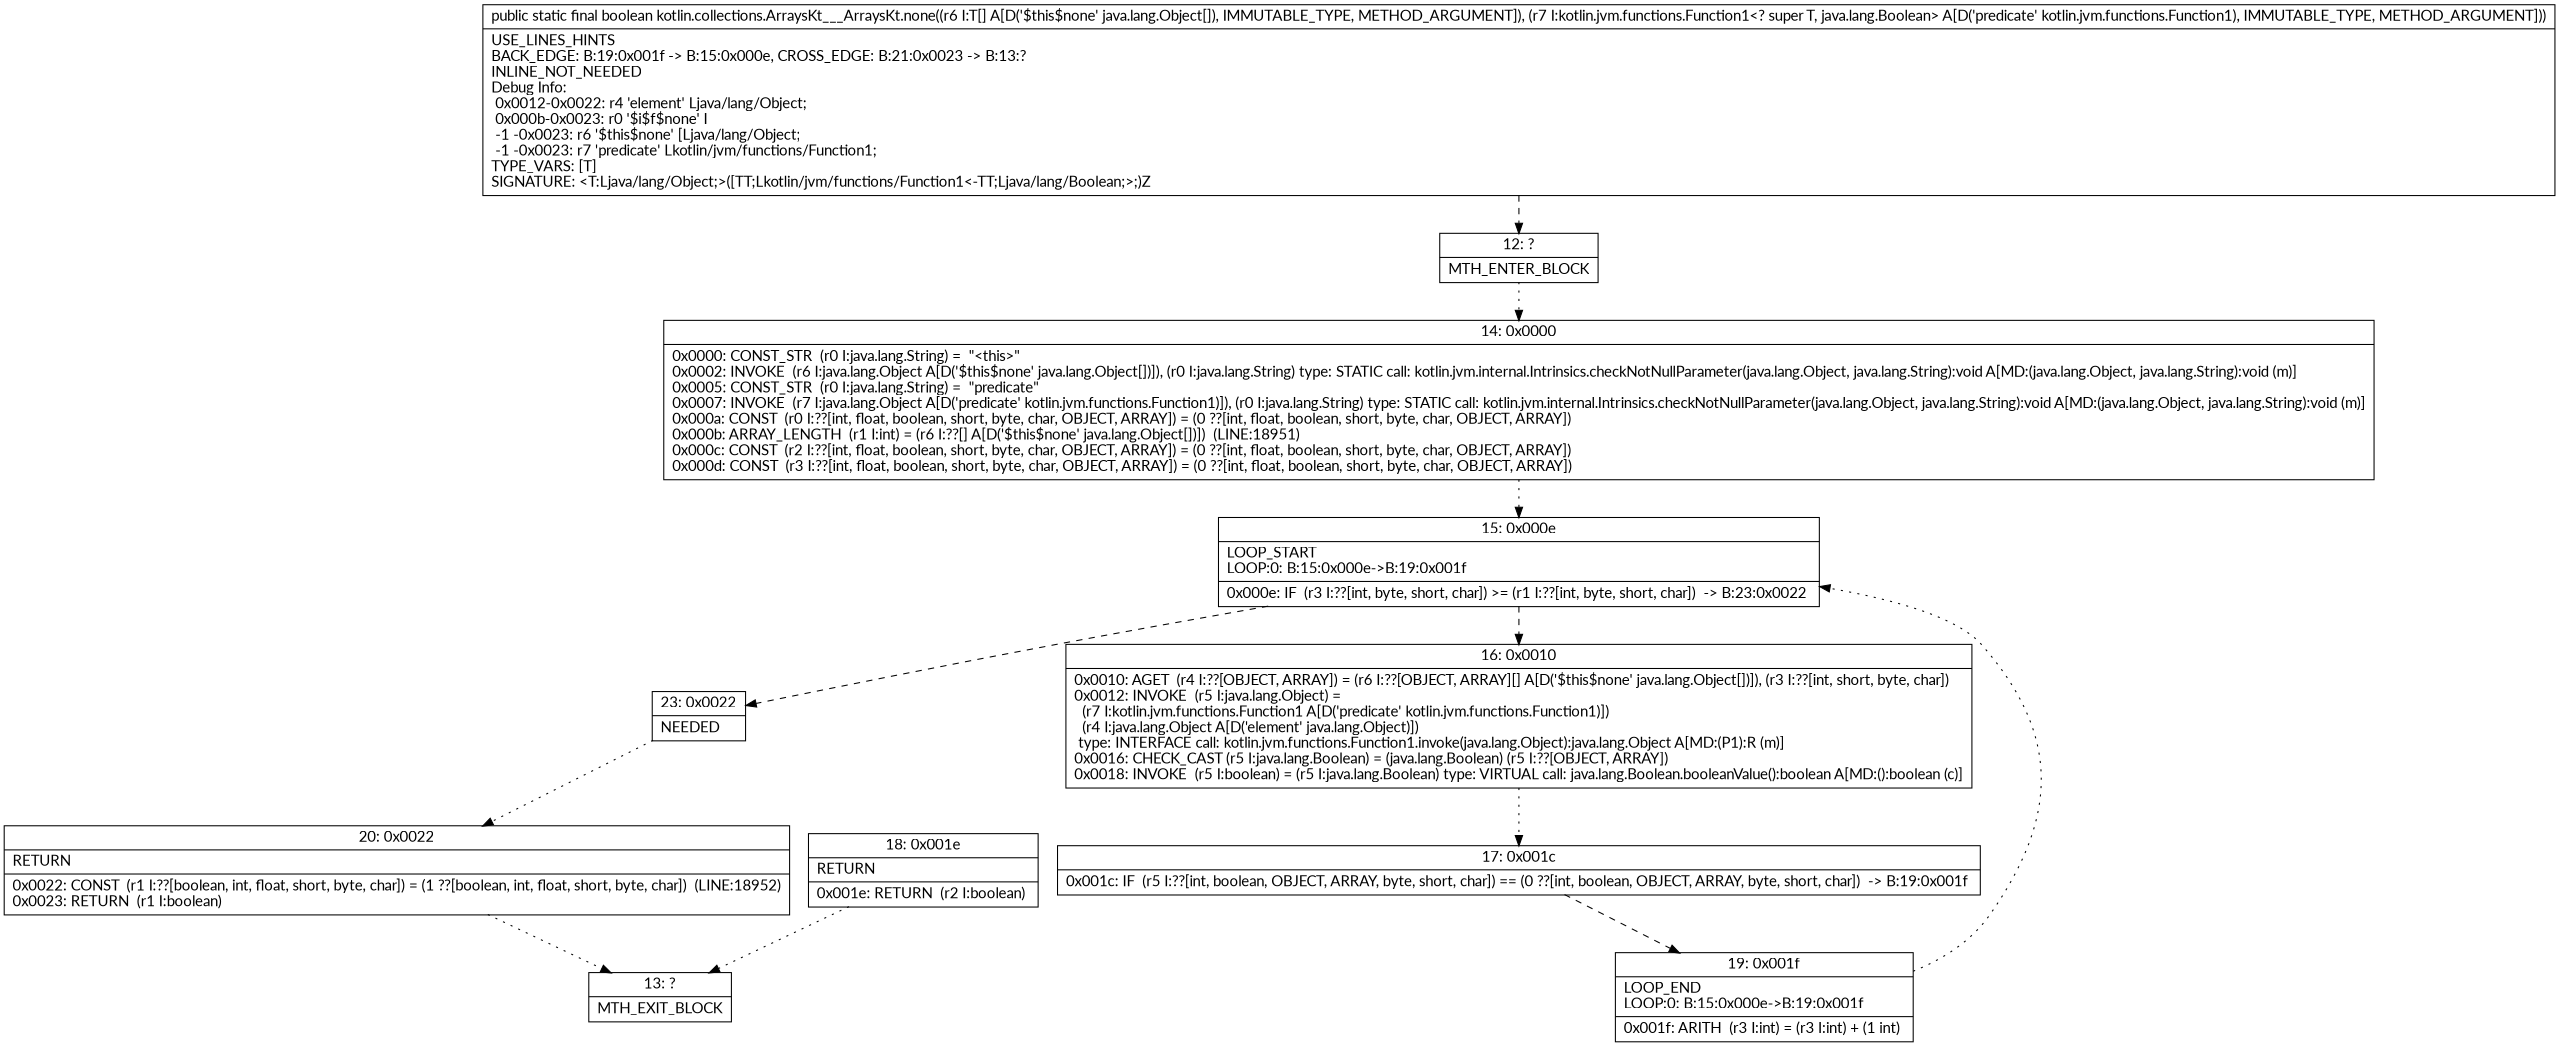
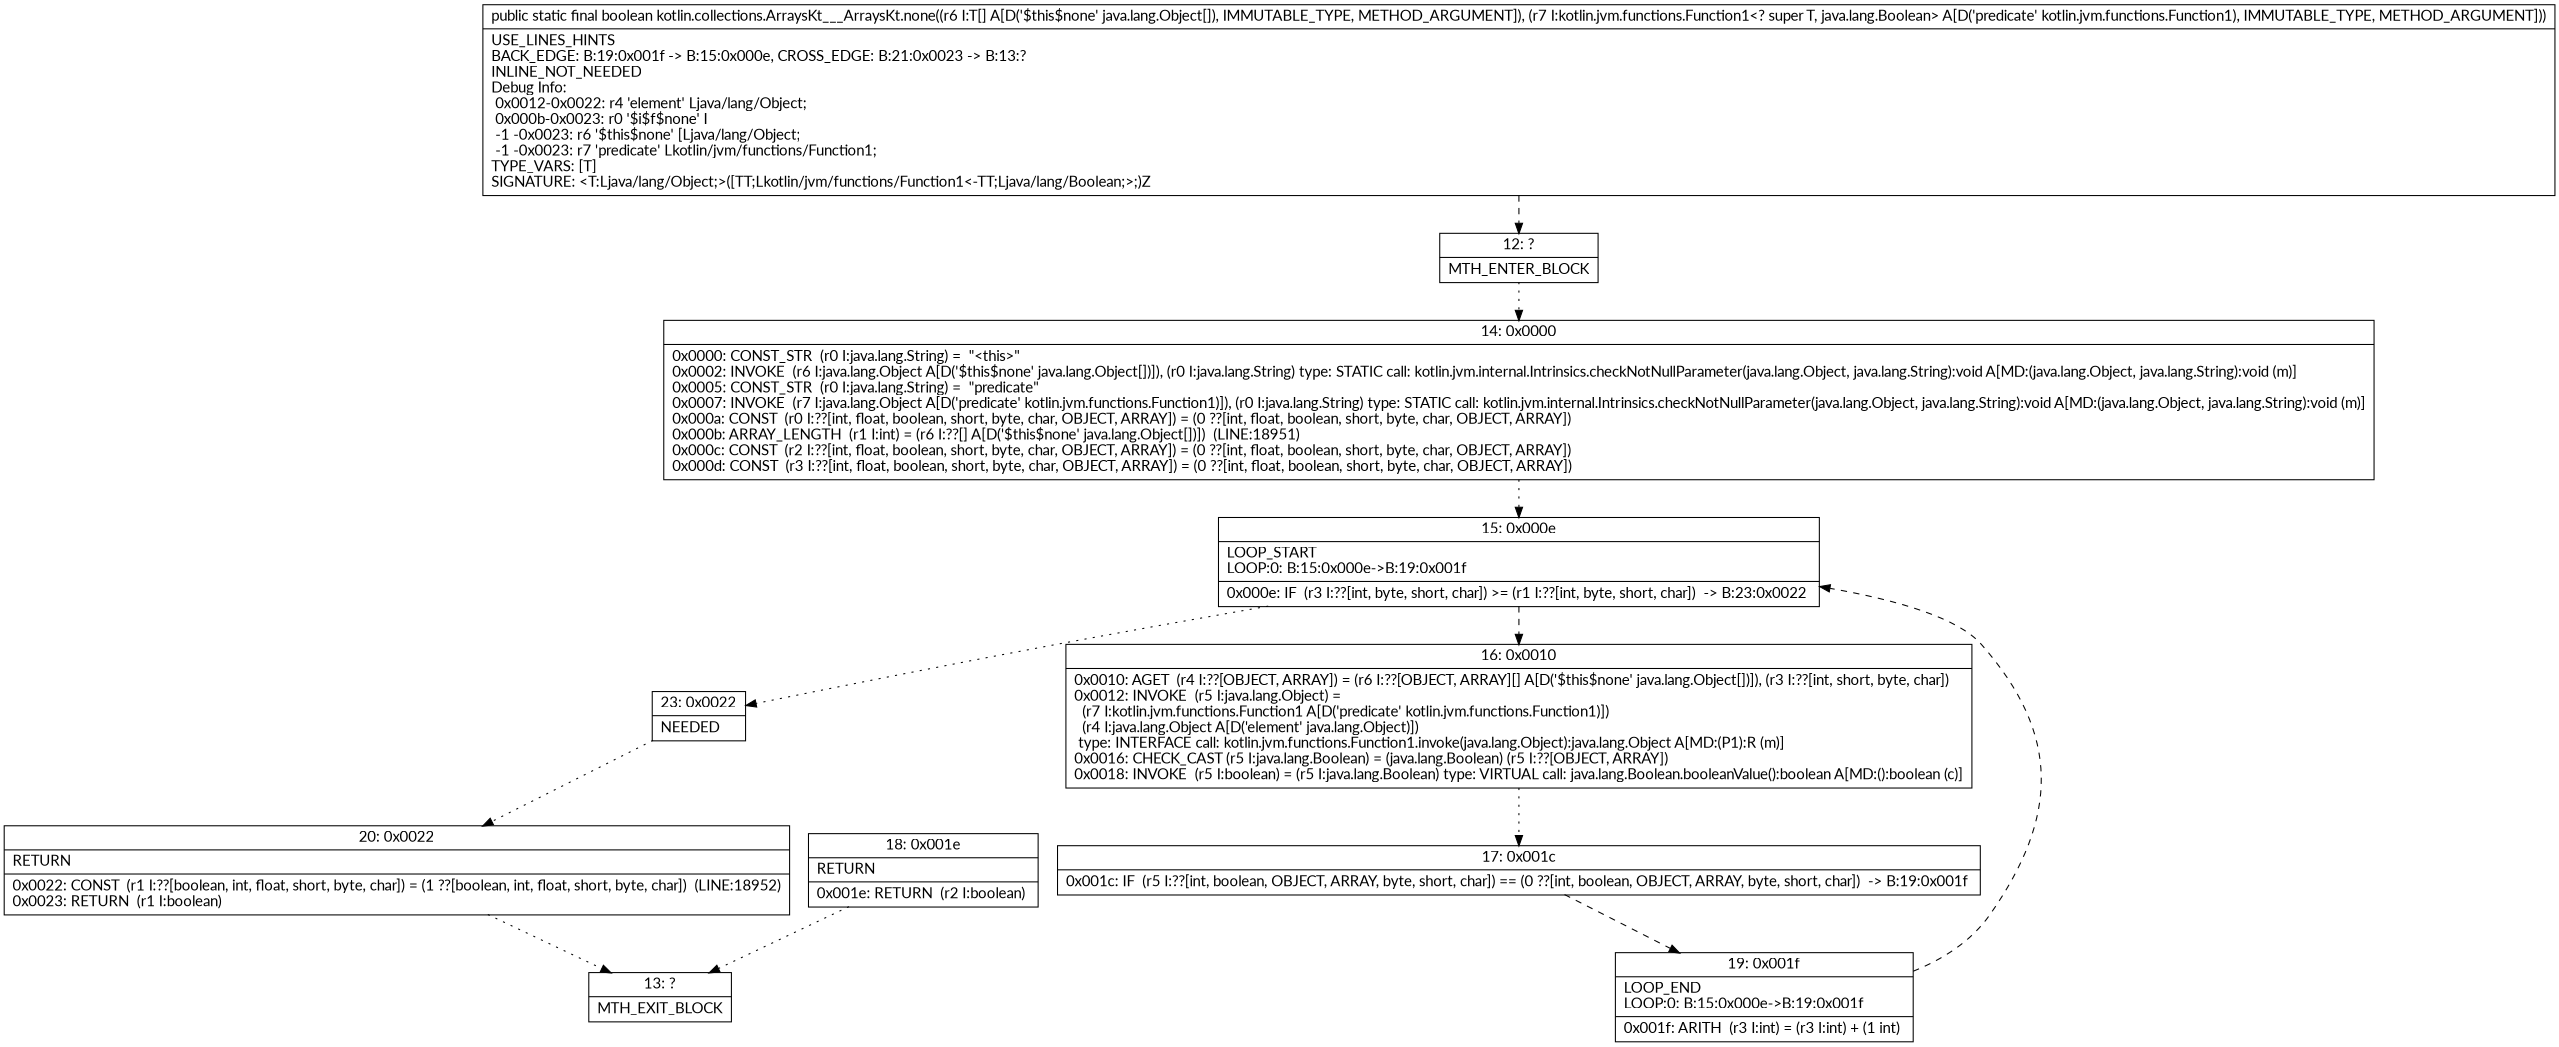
(1012, 653) -> (1012, 653)
(2037, 744) -> (2037, 744)
